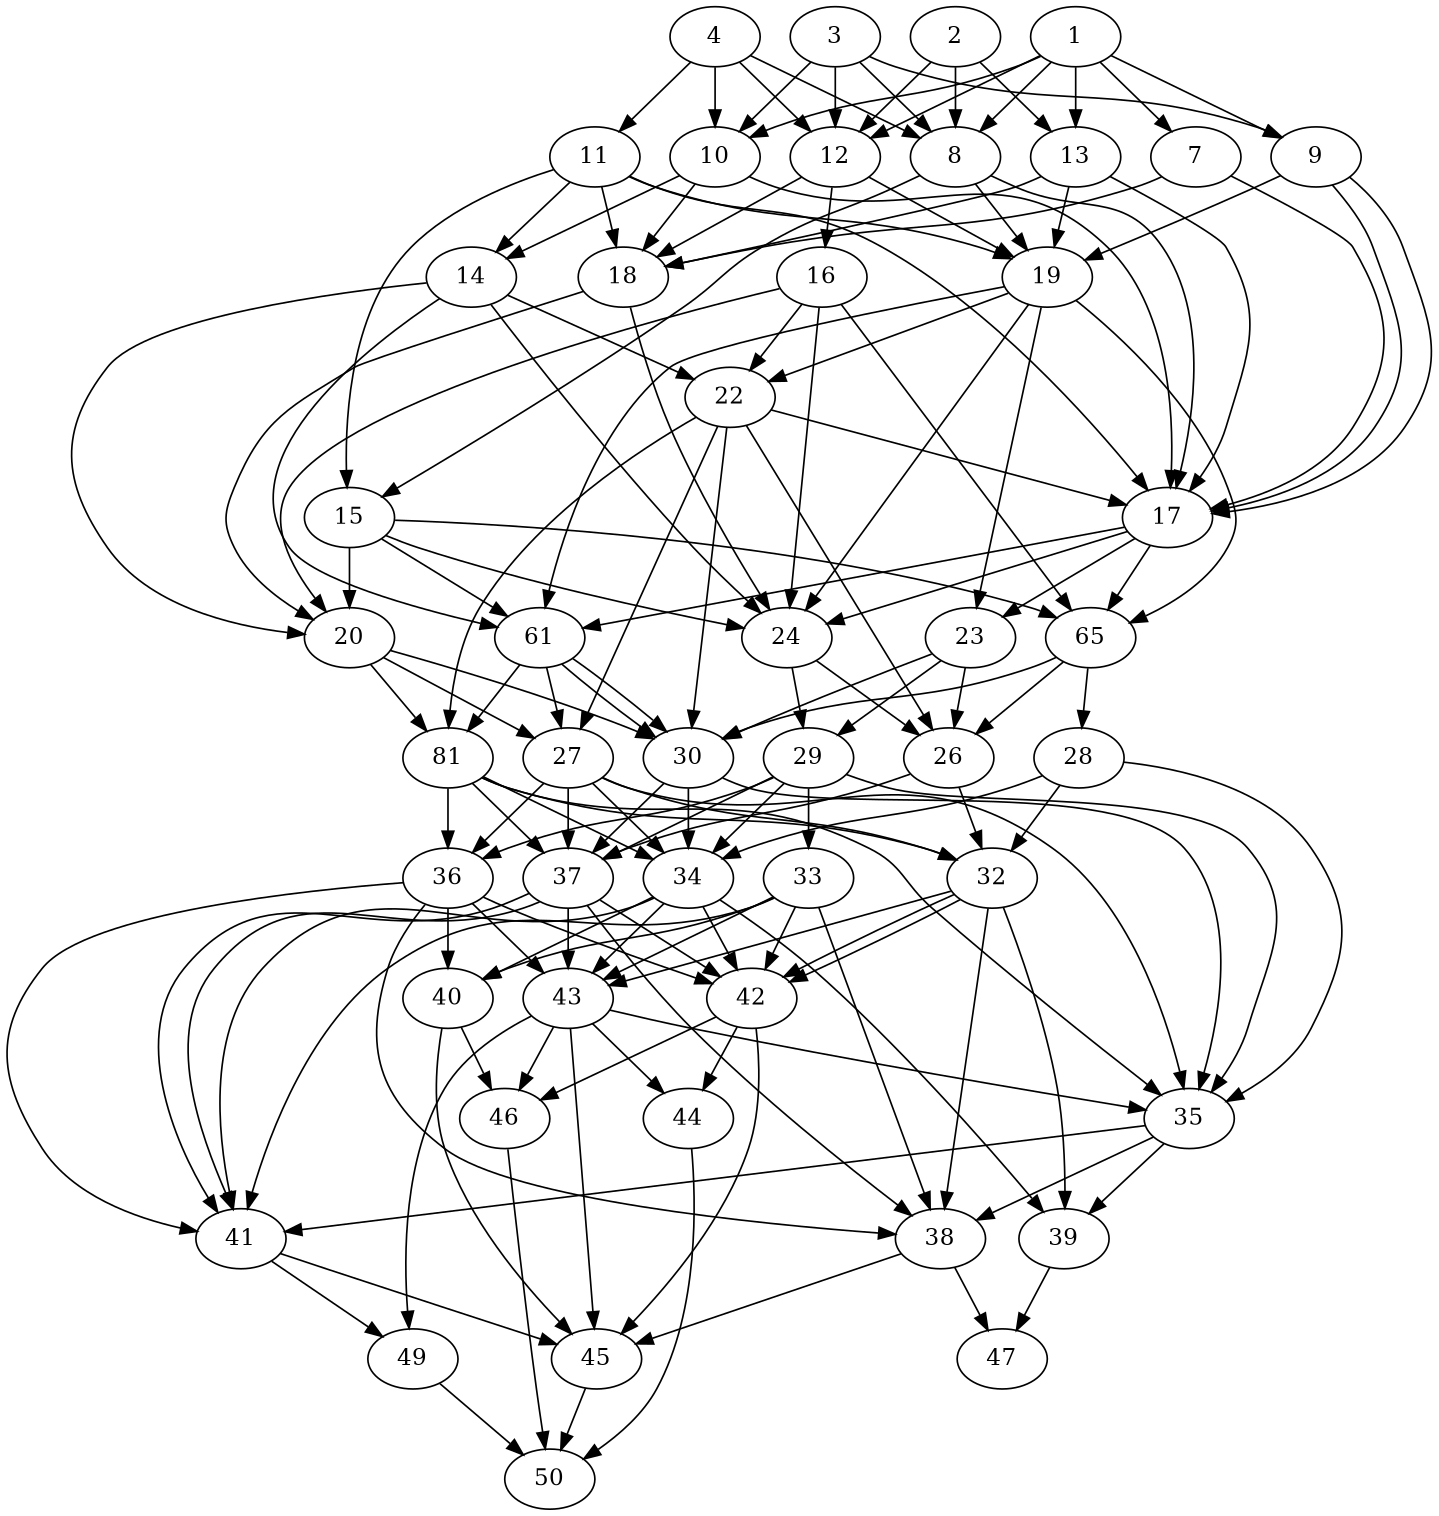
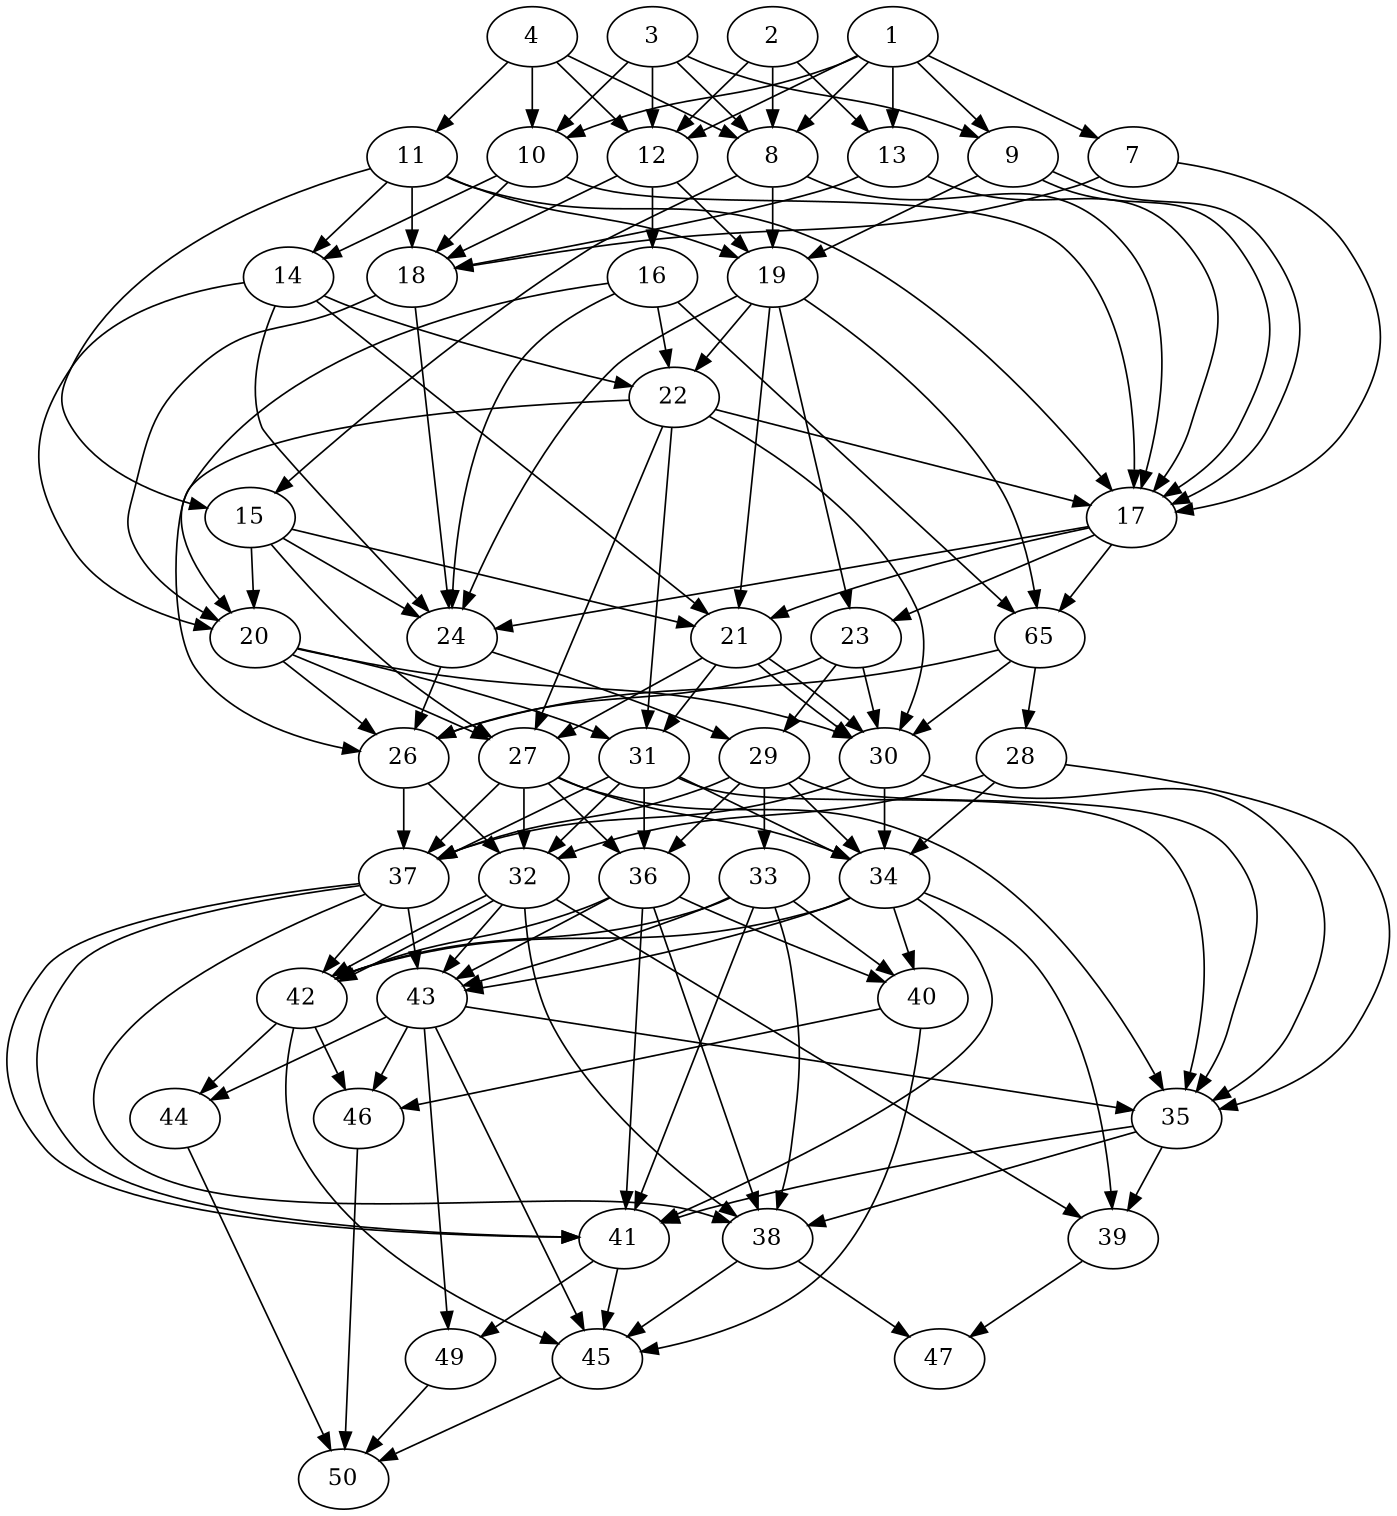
(1064, 209) -> none
(753, 551) -> (366, 645)
(540, 638) -> (736, 638)
none -> (323, 692)
(448, 758) -> (644, 758)
